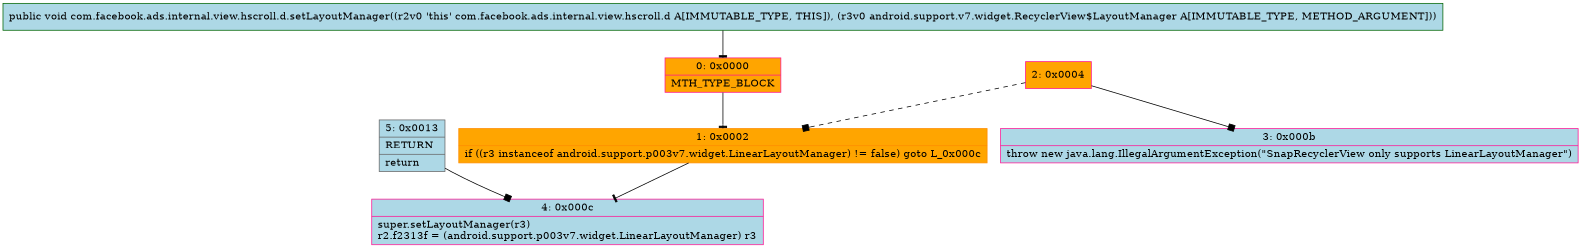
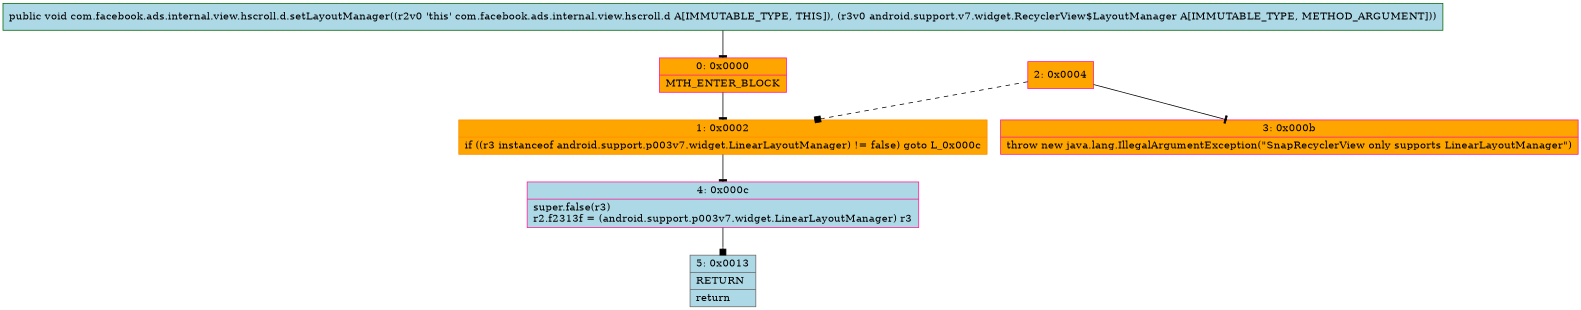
(723, 83) -> (723, 83)
(1159, 106) -> (1158, 102)
(1289, 146) -> (1289, 137)
(474, 183) -> (723, 238)
(454, 225) -> (572, 207)
